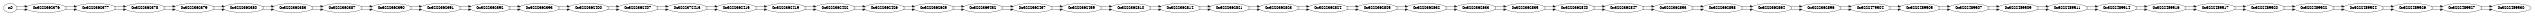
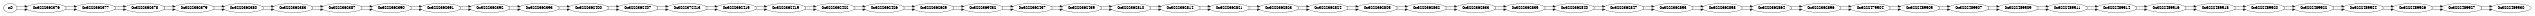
(2215, 8) -> (2215, 8)
